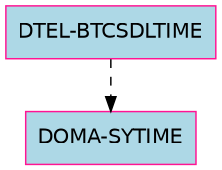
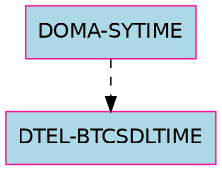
(111, 78) -> (111, 78)
